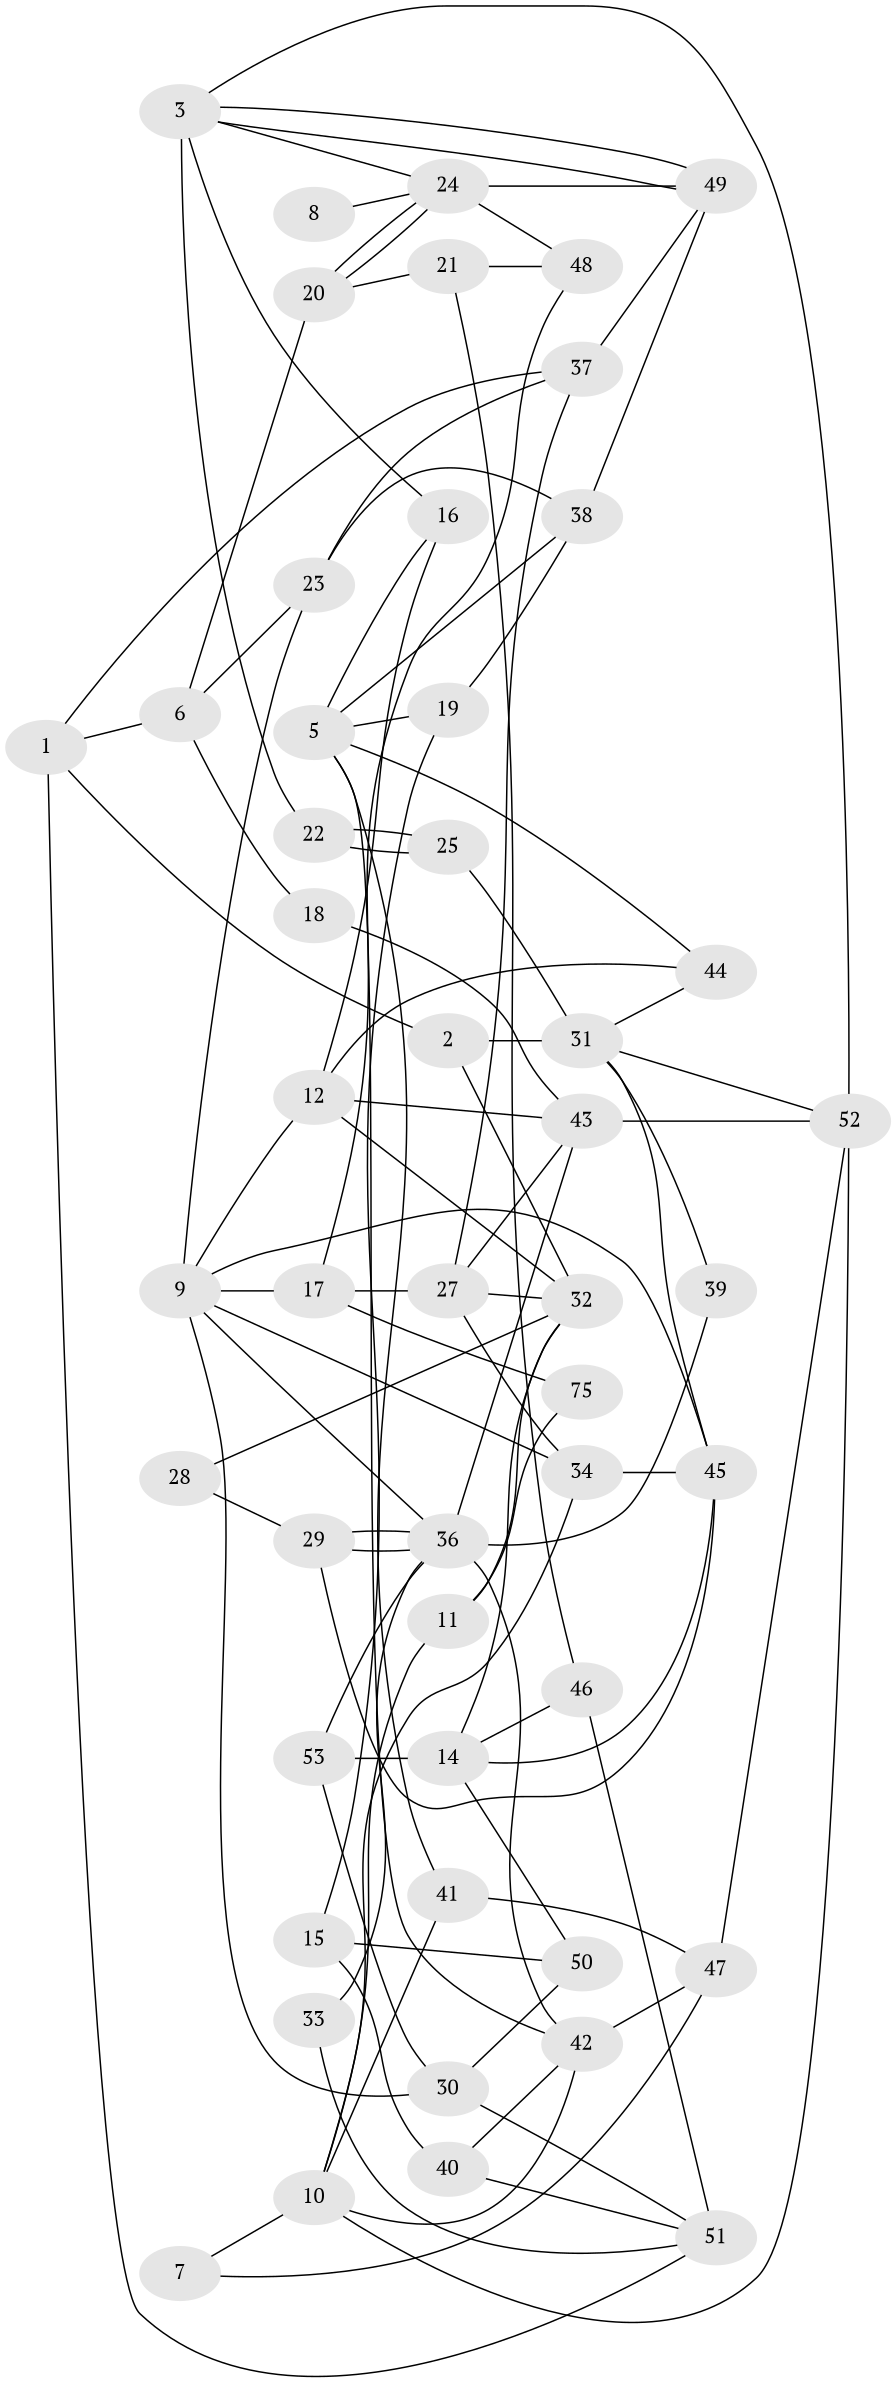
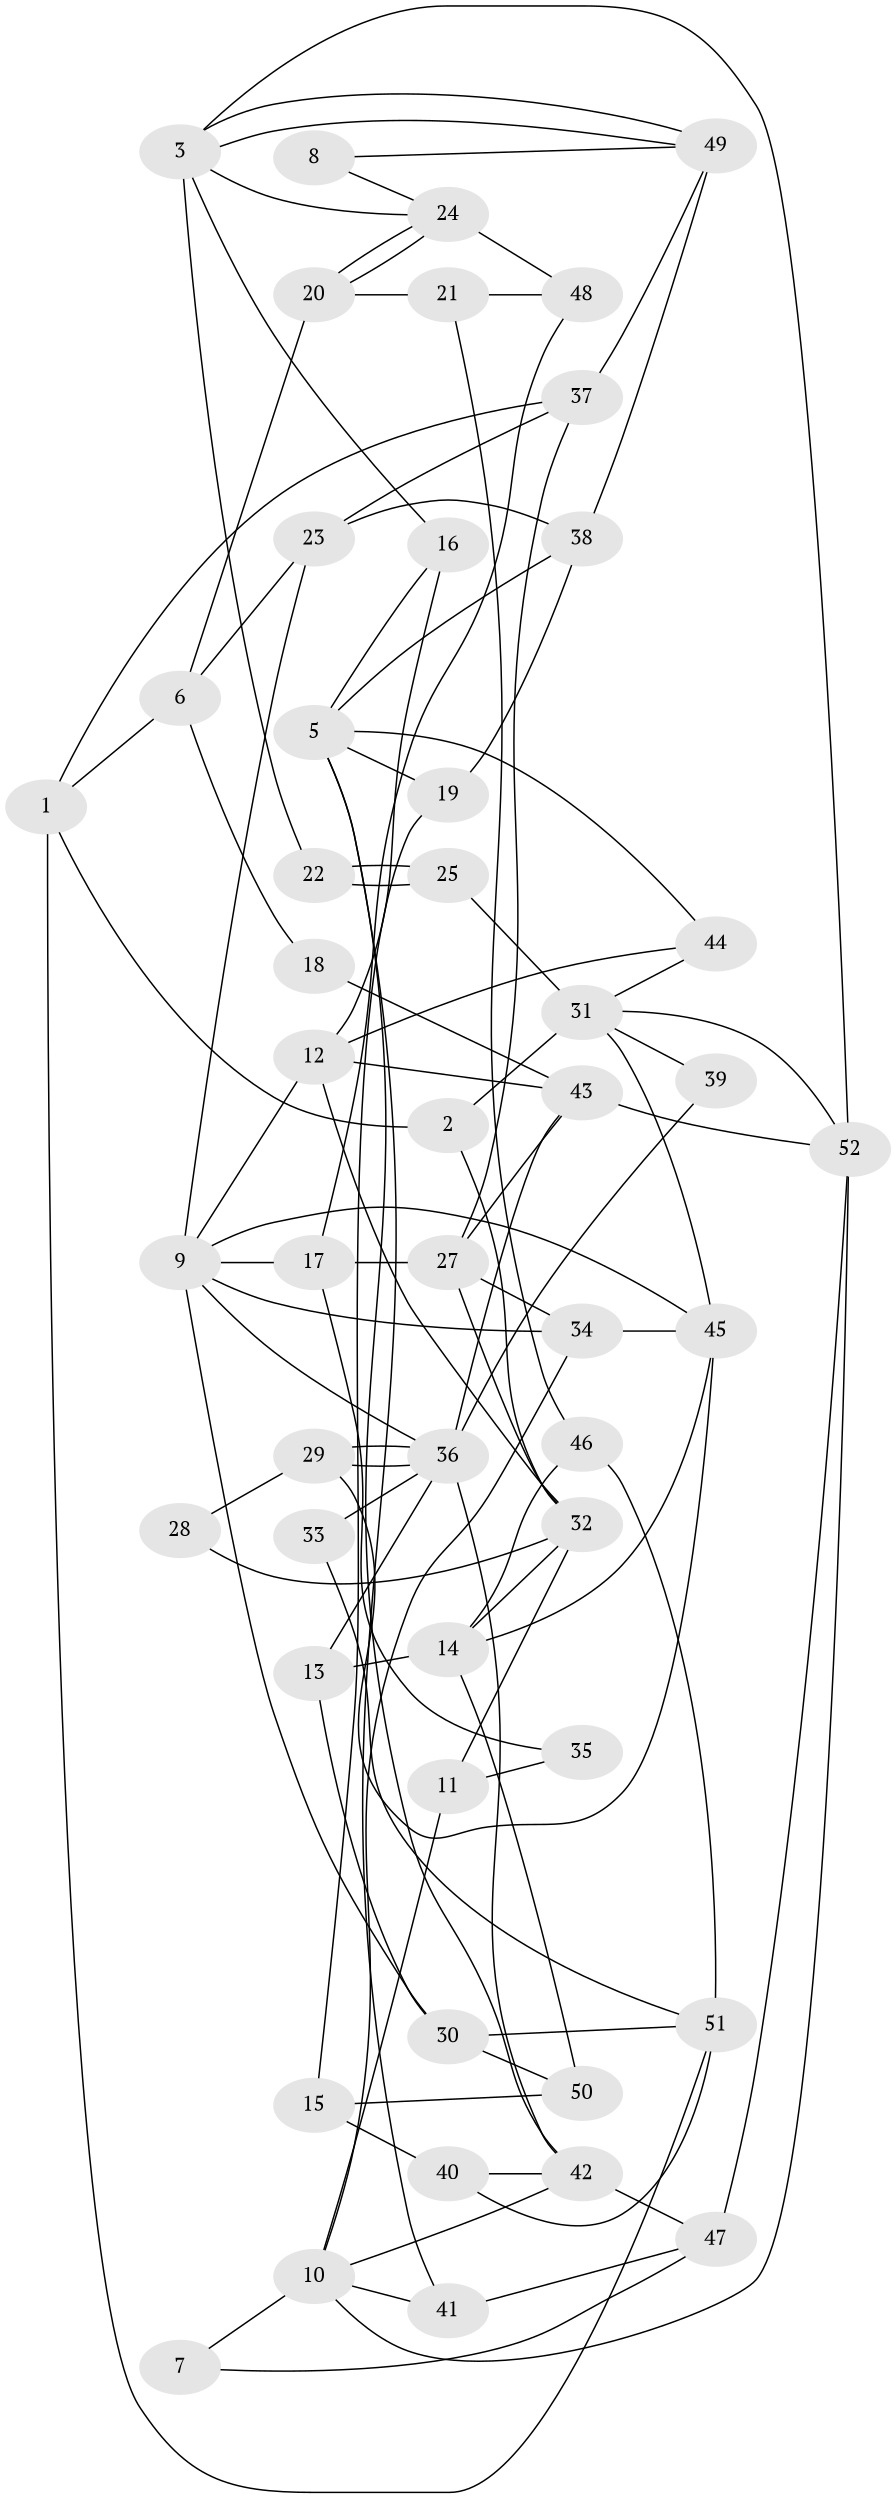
(582, 186) -> (515, 152)
(582, 1392) -> (582, 1752)
(314, 1758) -> (314, 1674)
